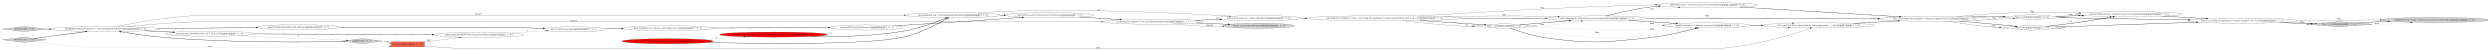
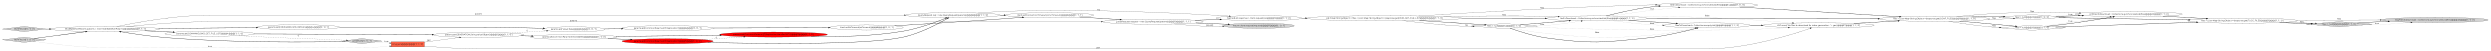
none -> (574, 37)
